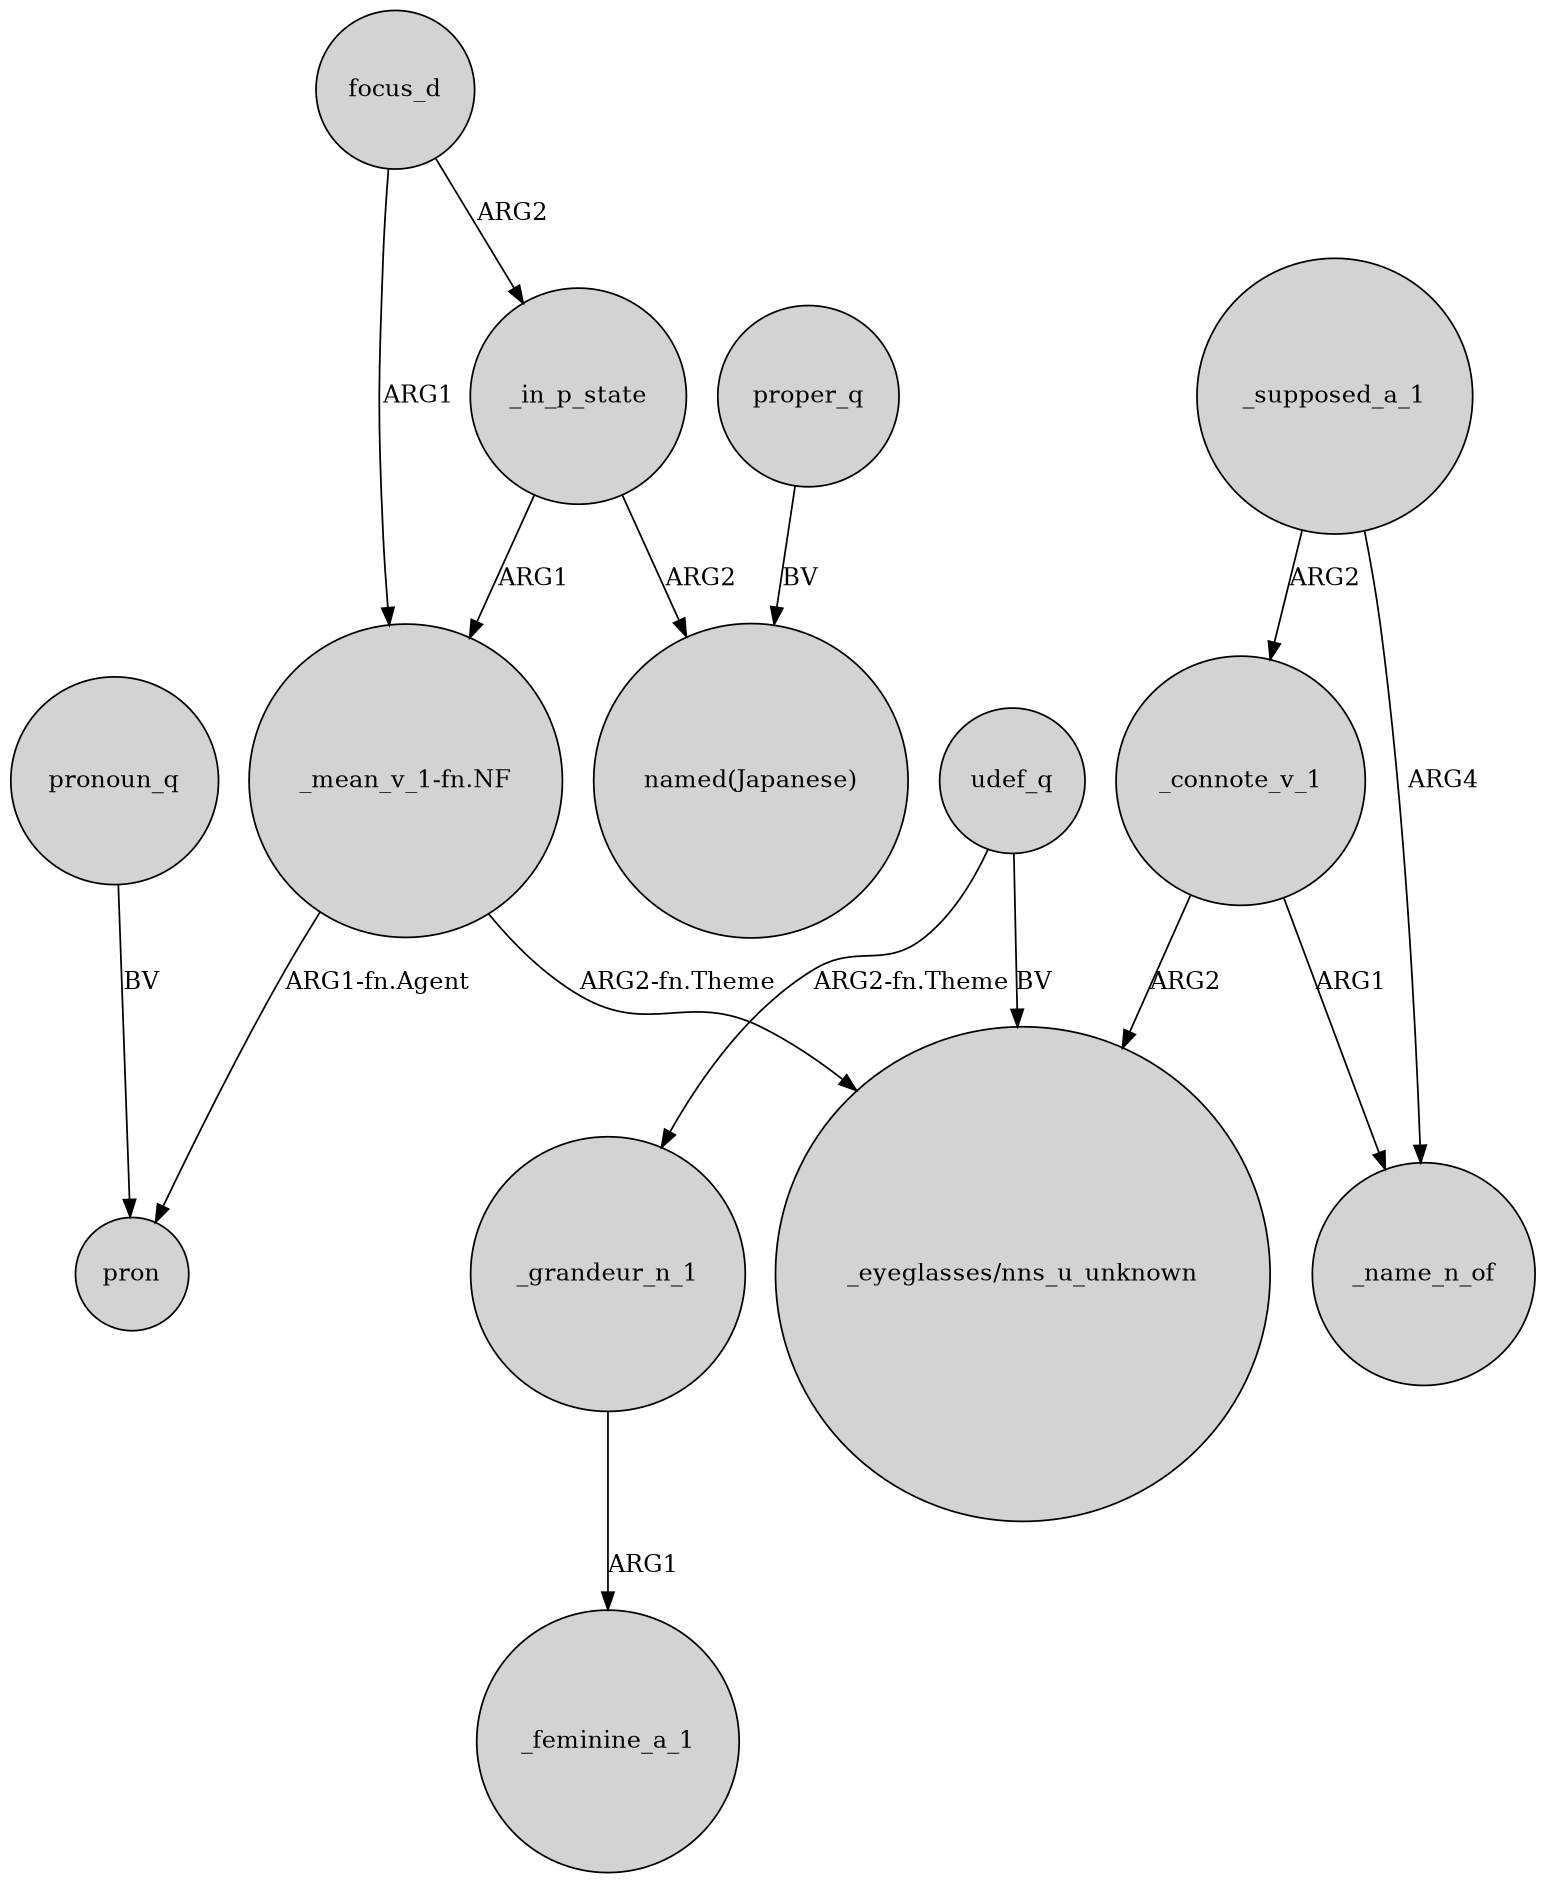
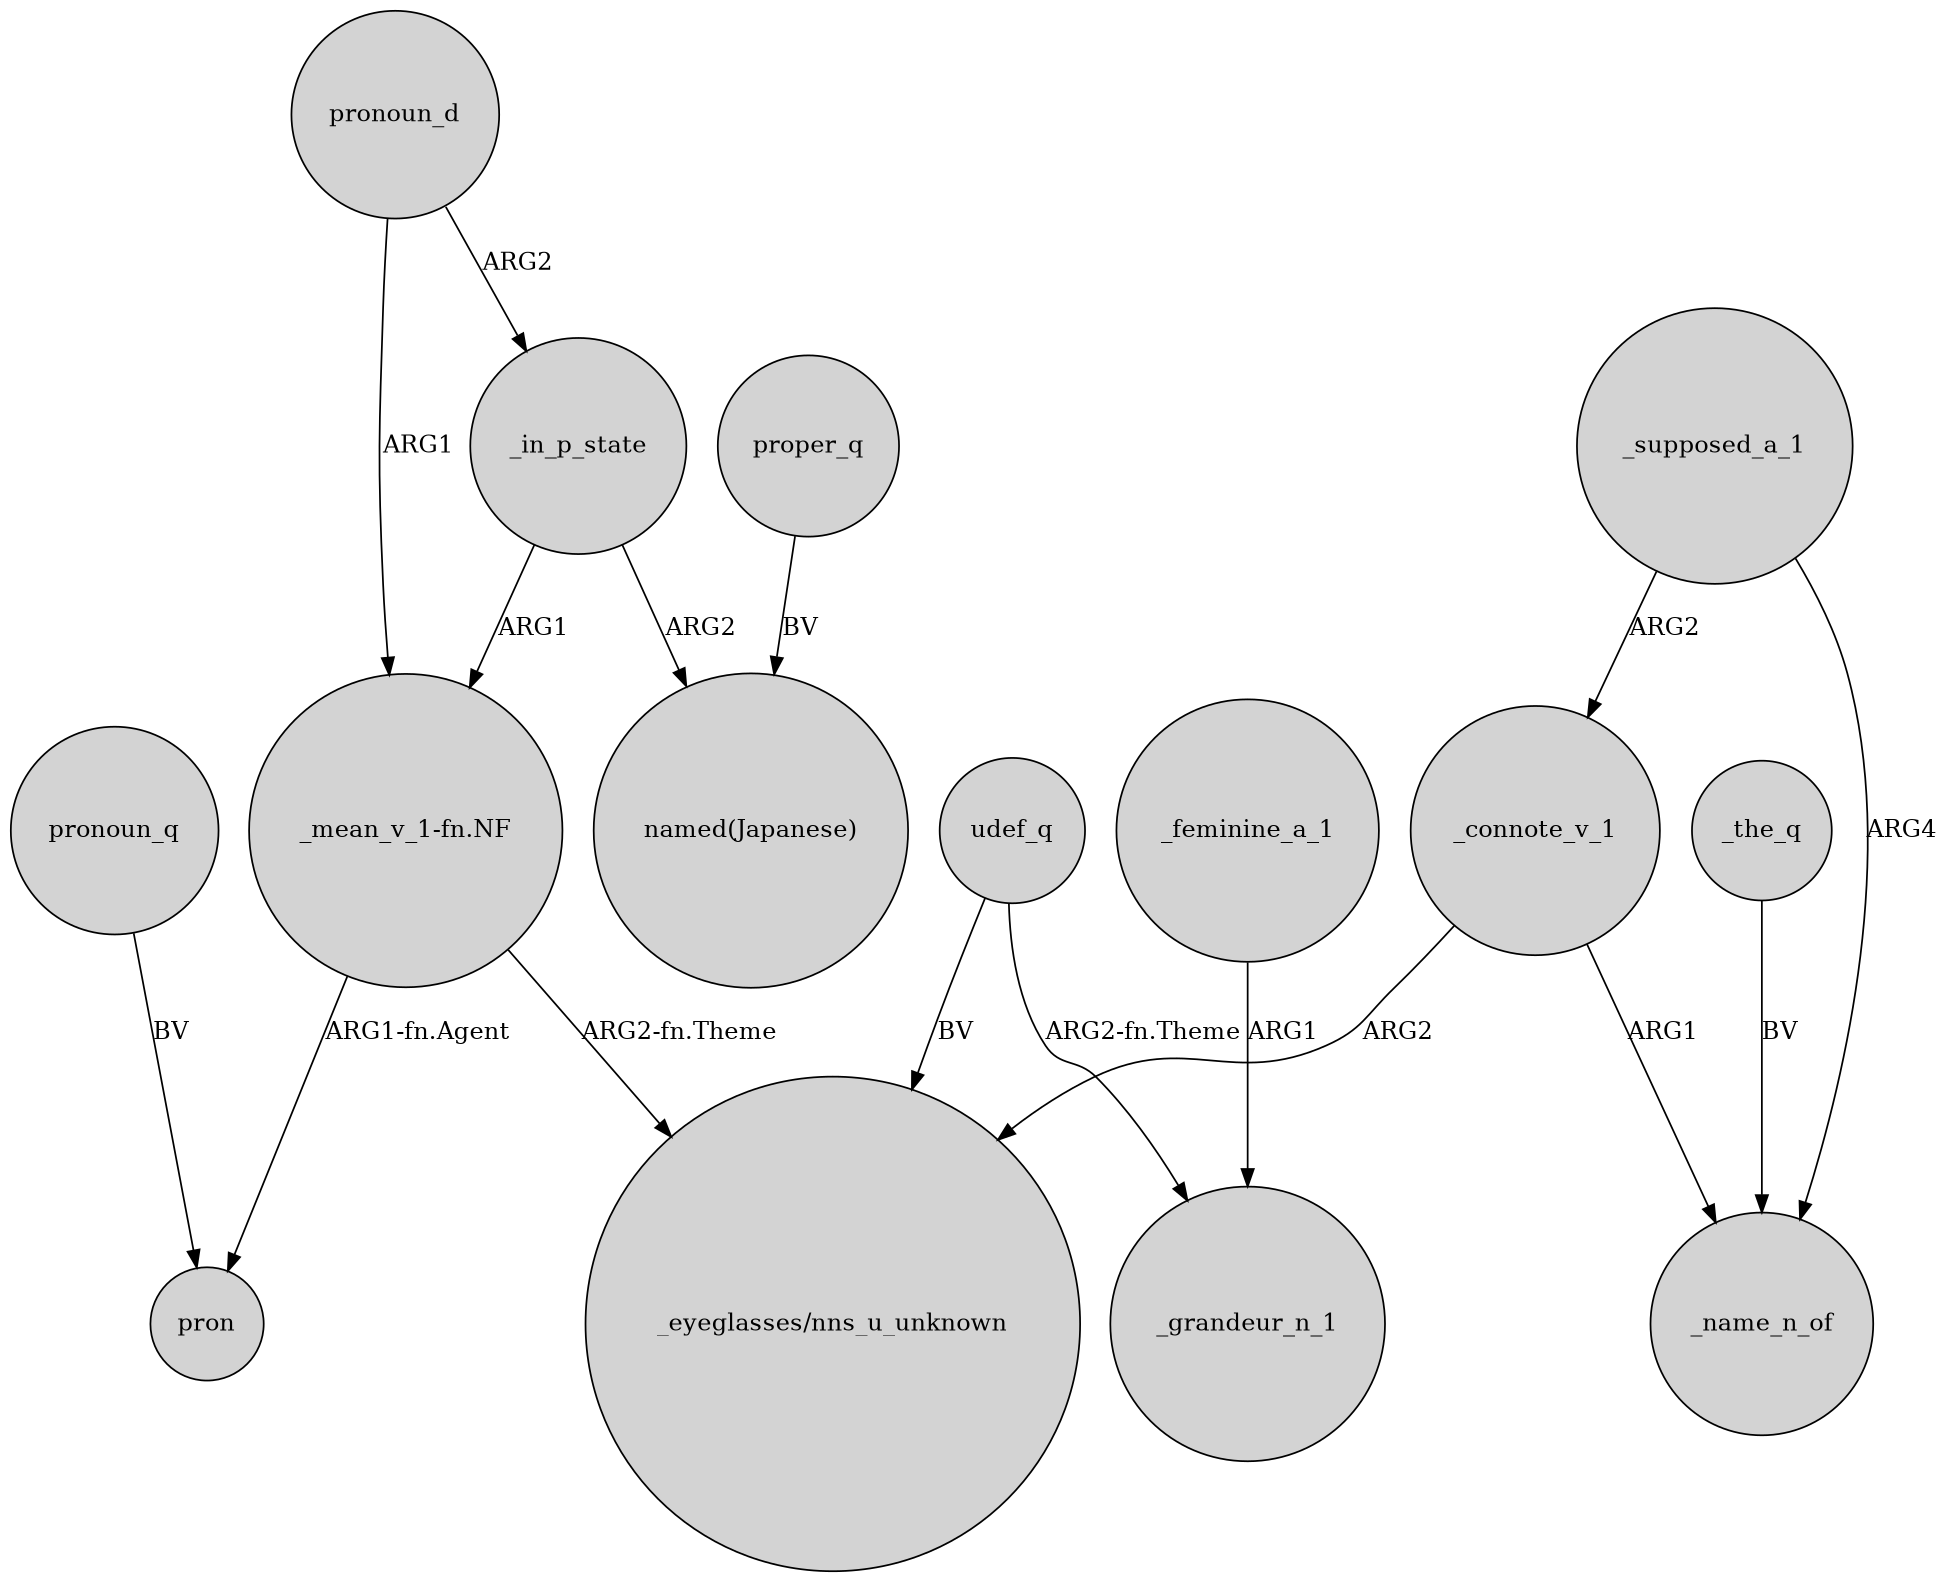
(395, 90) -> (395, 115)
none -> (1762, 831)
(608, 1502) -> (1248, 1076)
